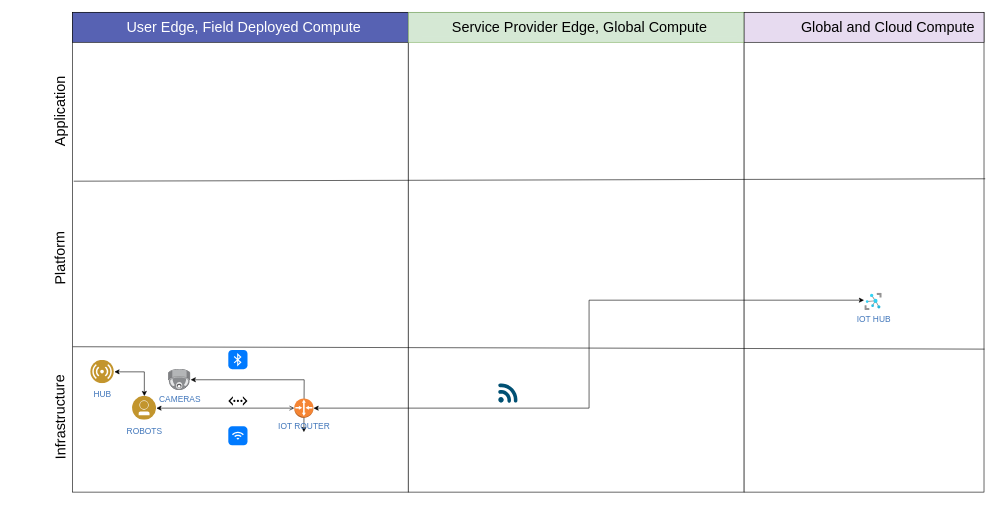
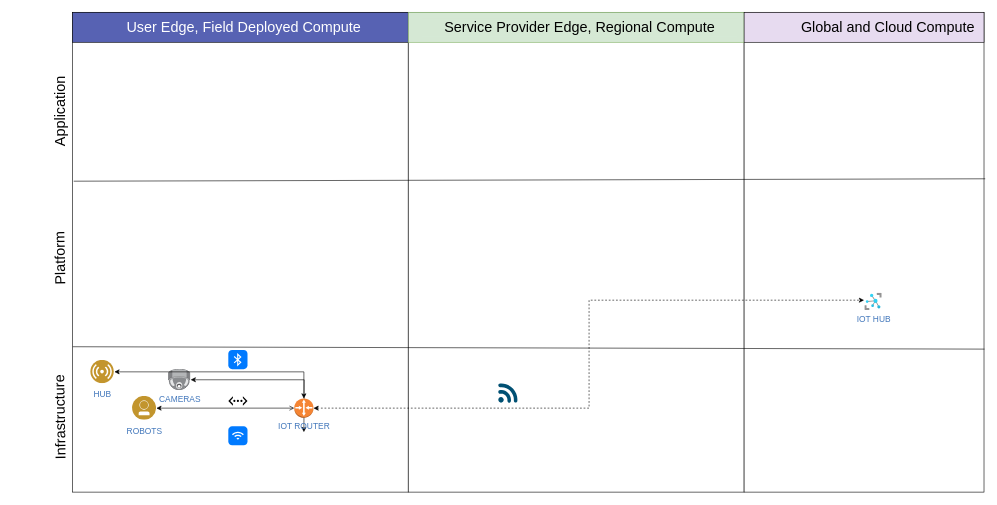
(580, 27) -> (580, 27)
(589, 354) -> (589, 354)
(144, 390) -> (226, 372)
